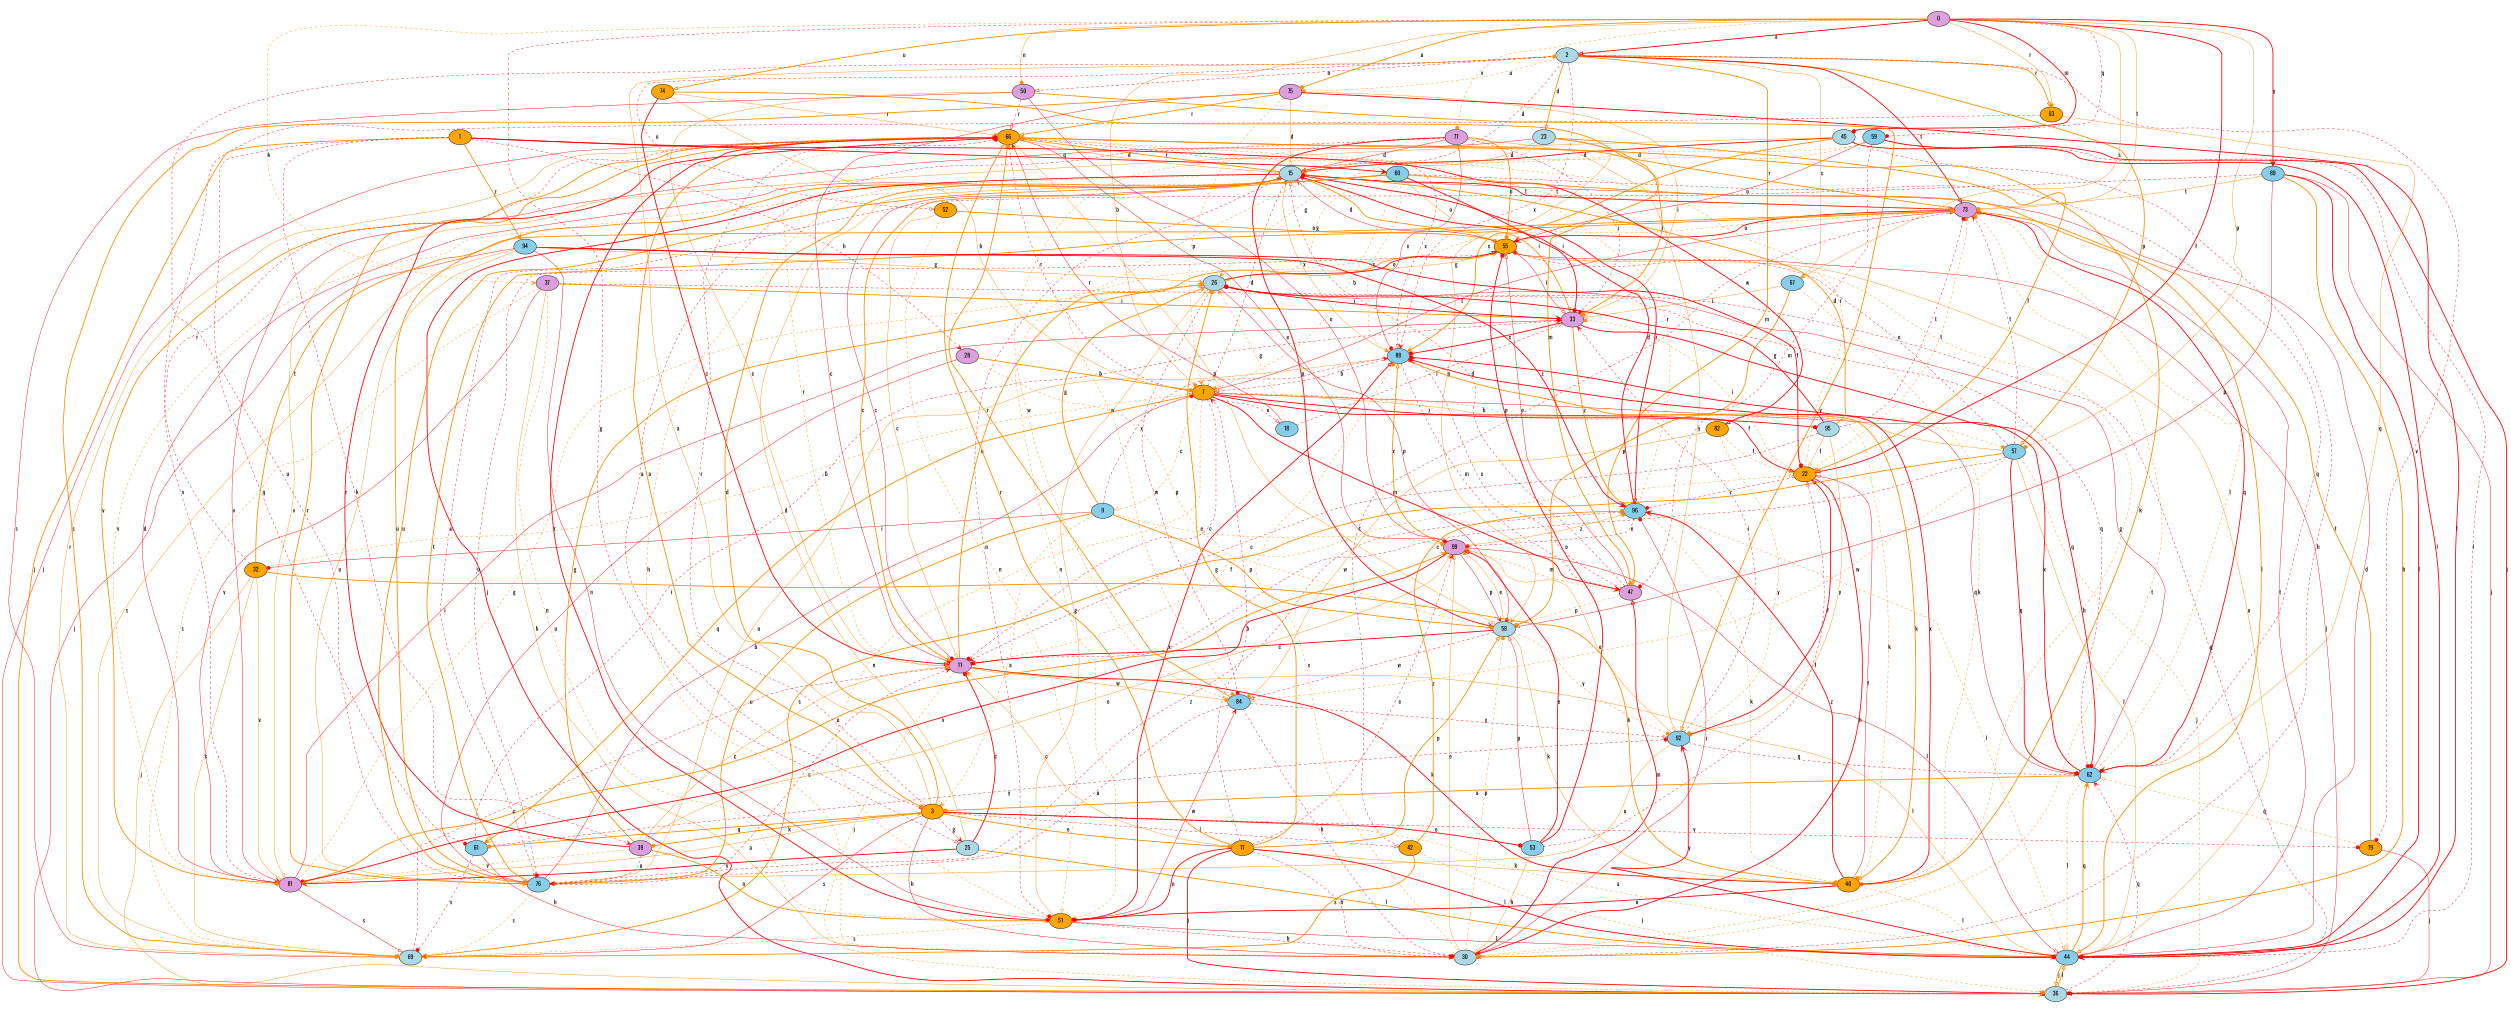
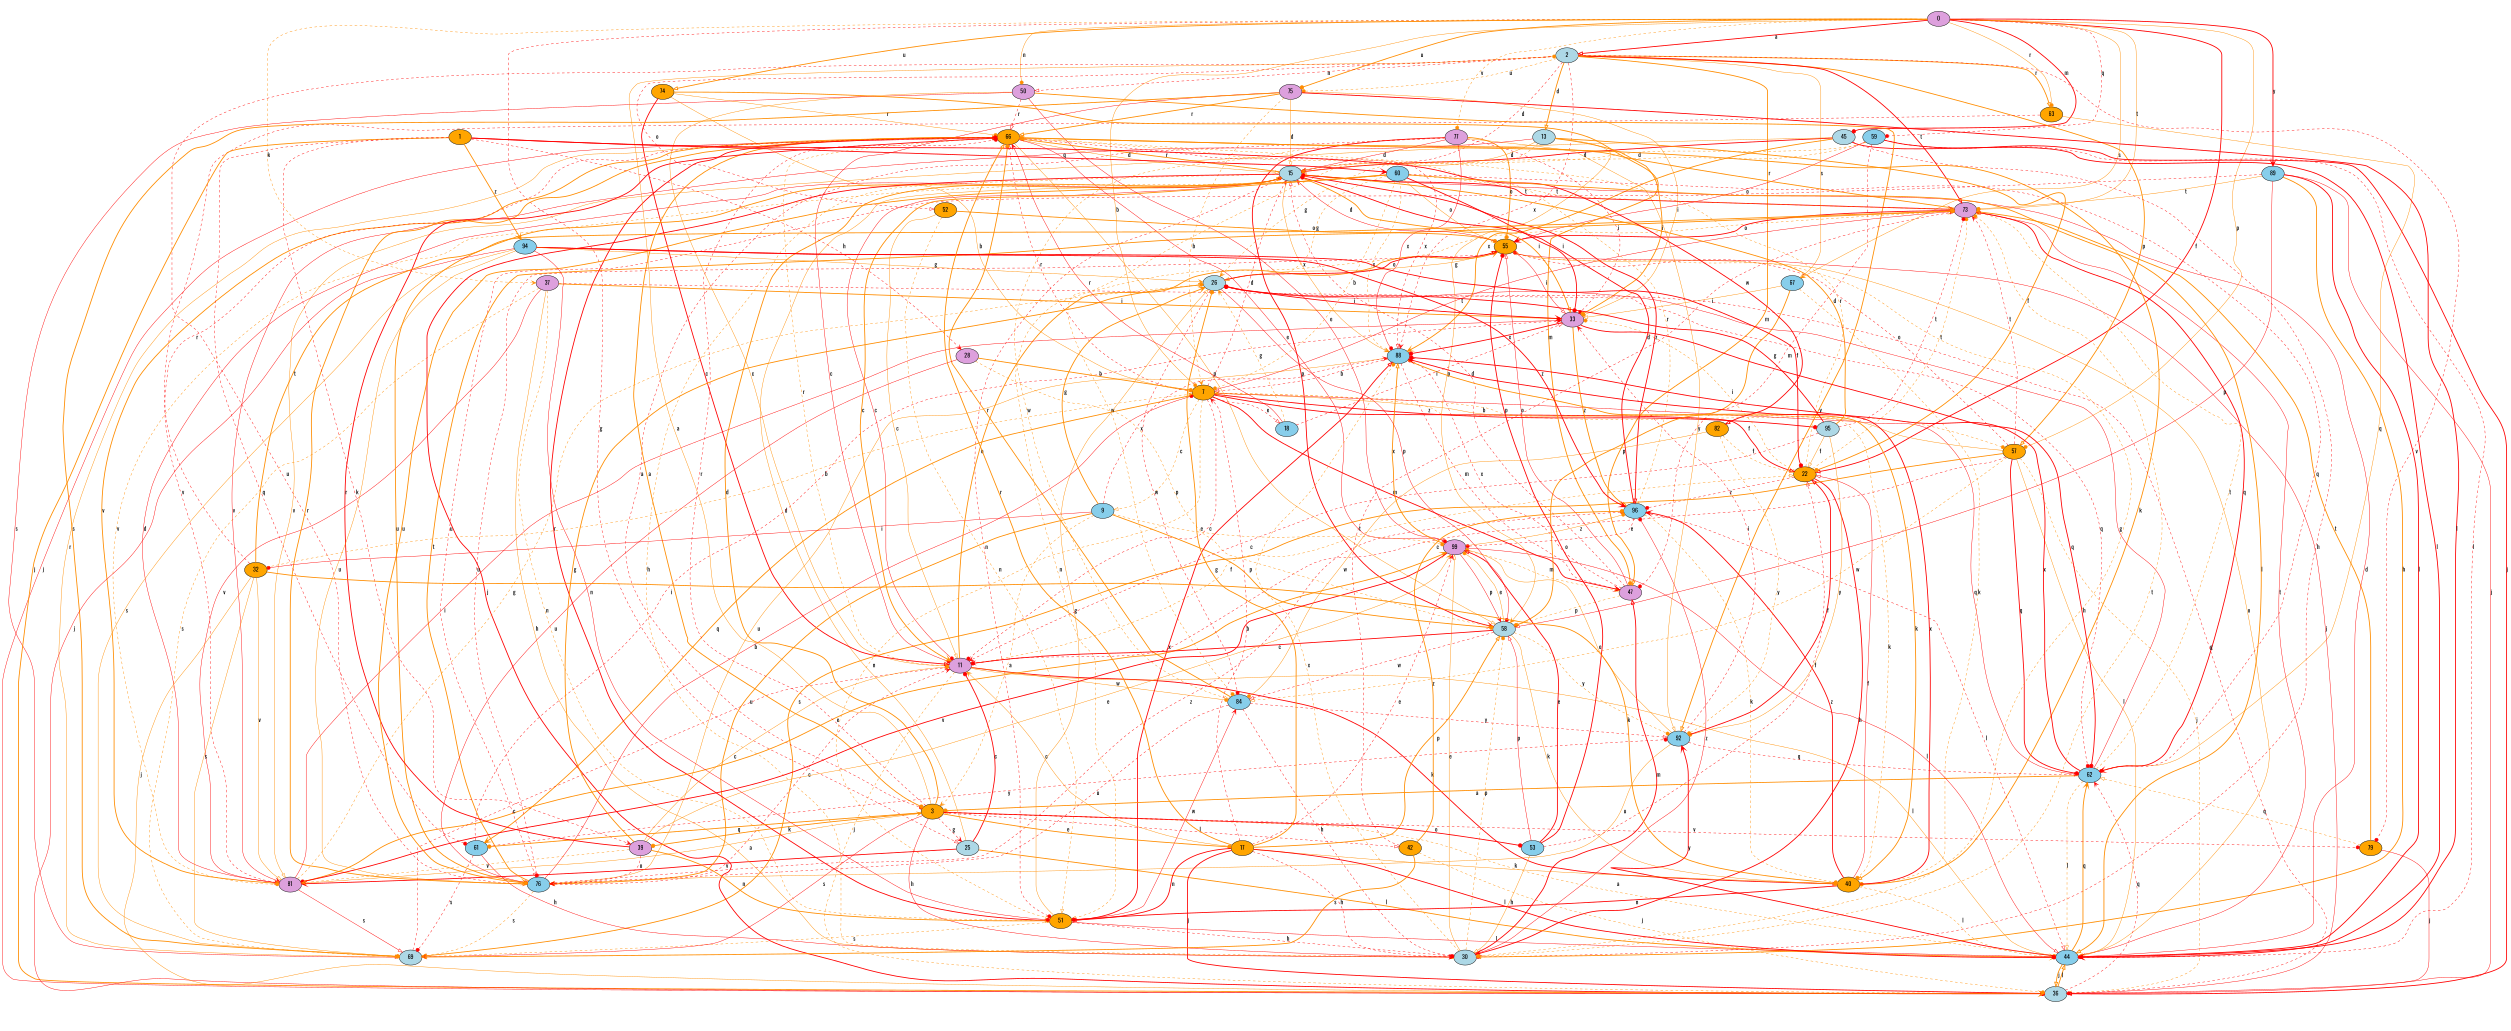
(1544, 137) -> (1544, 137)
(1194, 247) -> (1194, 247)
(2014, 452) -> (2014, 452)
(1944, 639) -> (1944, 639)
